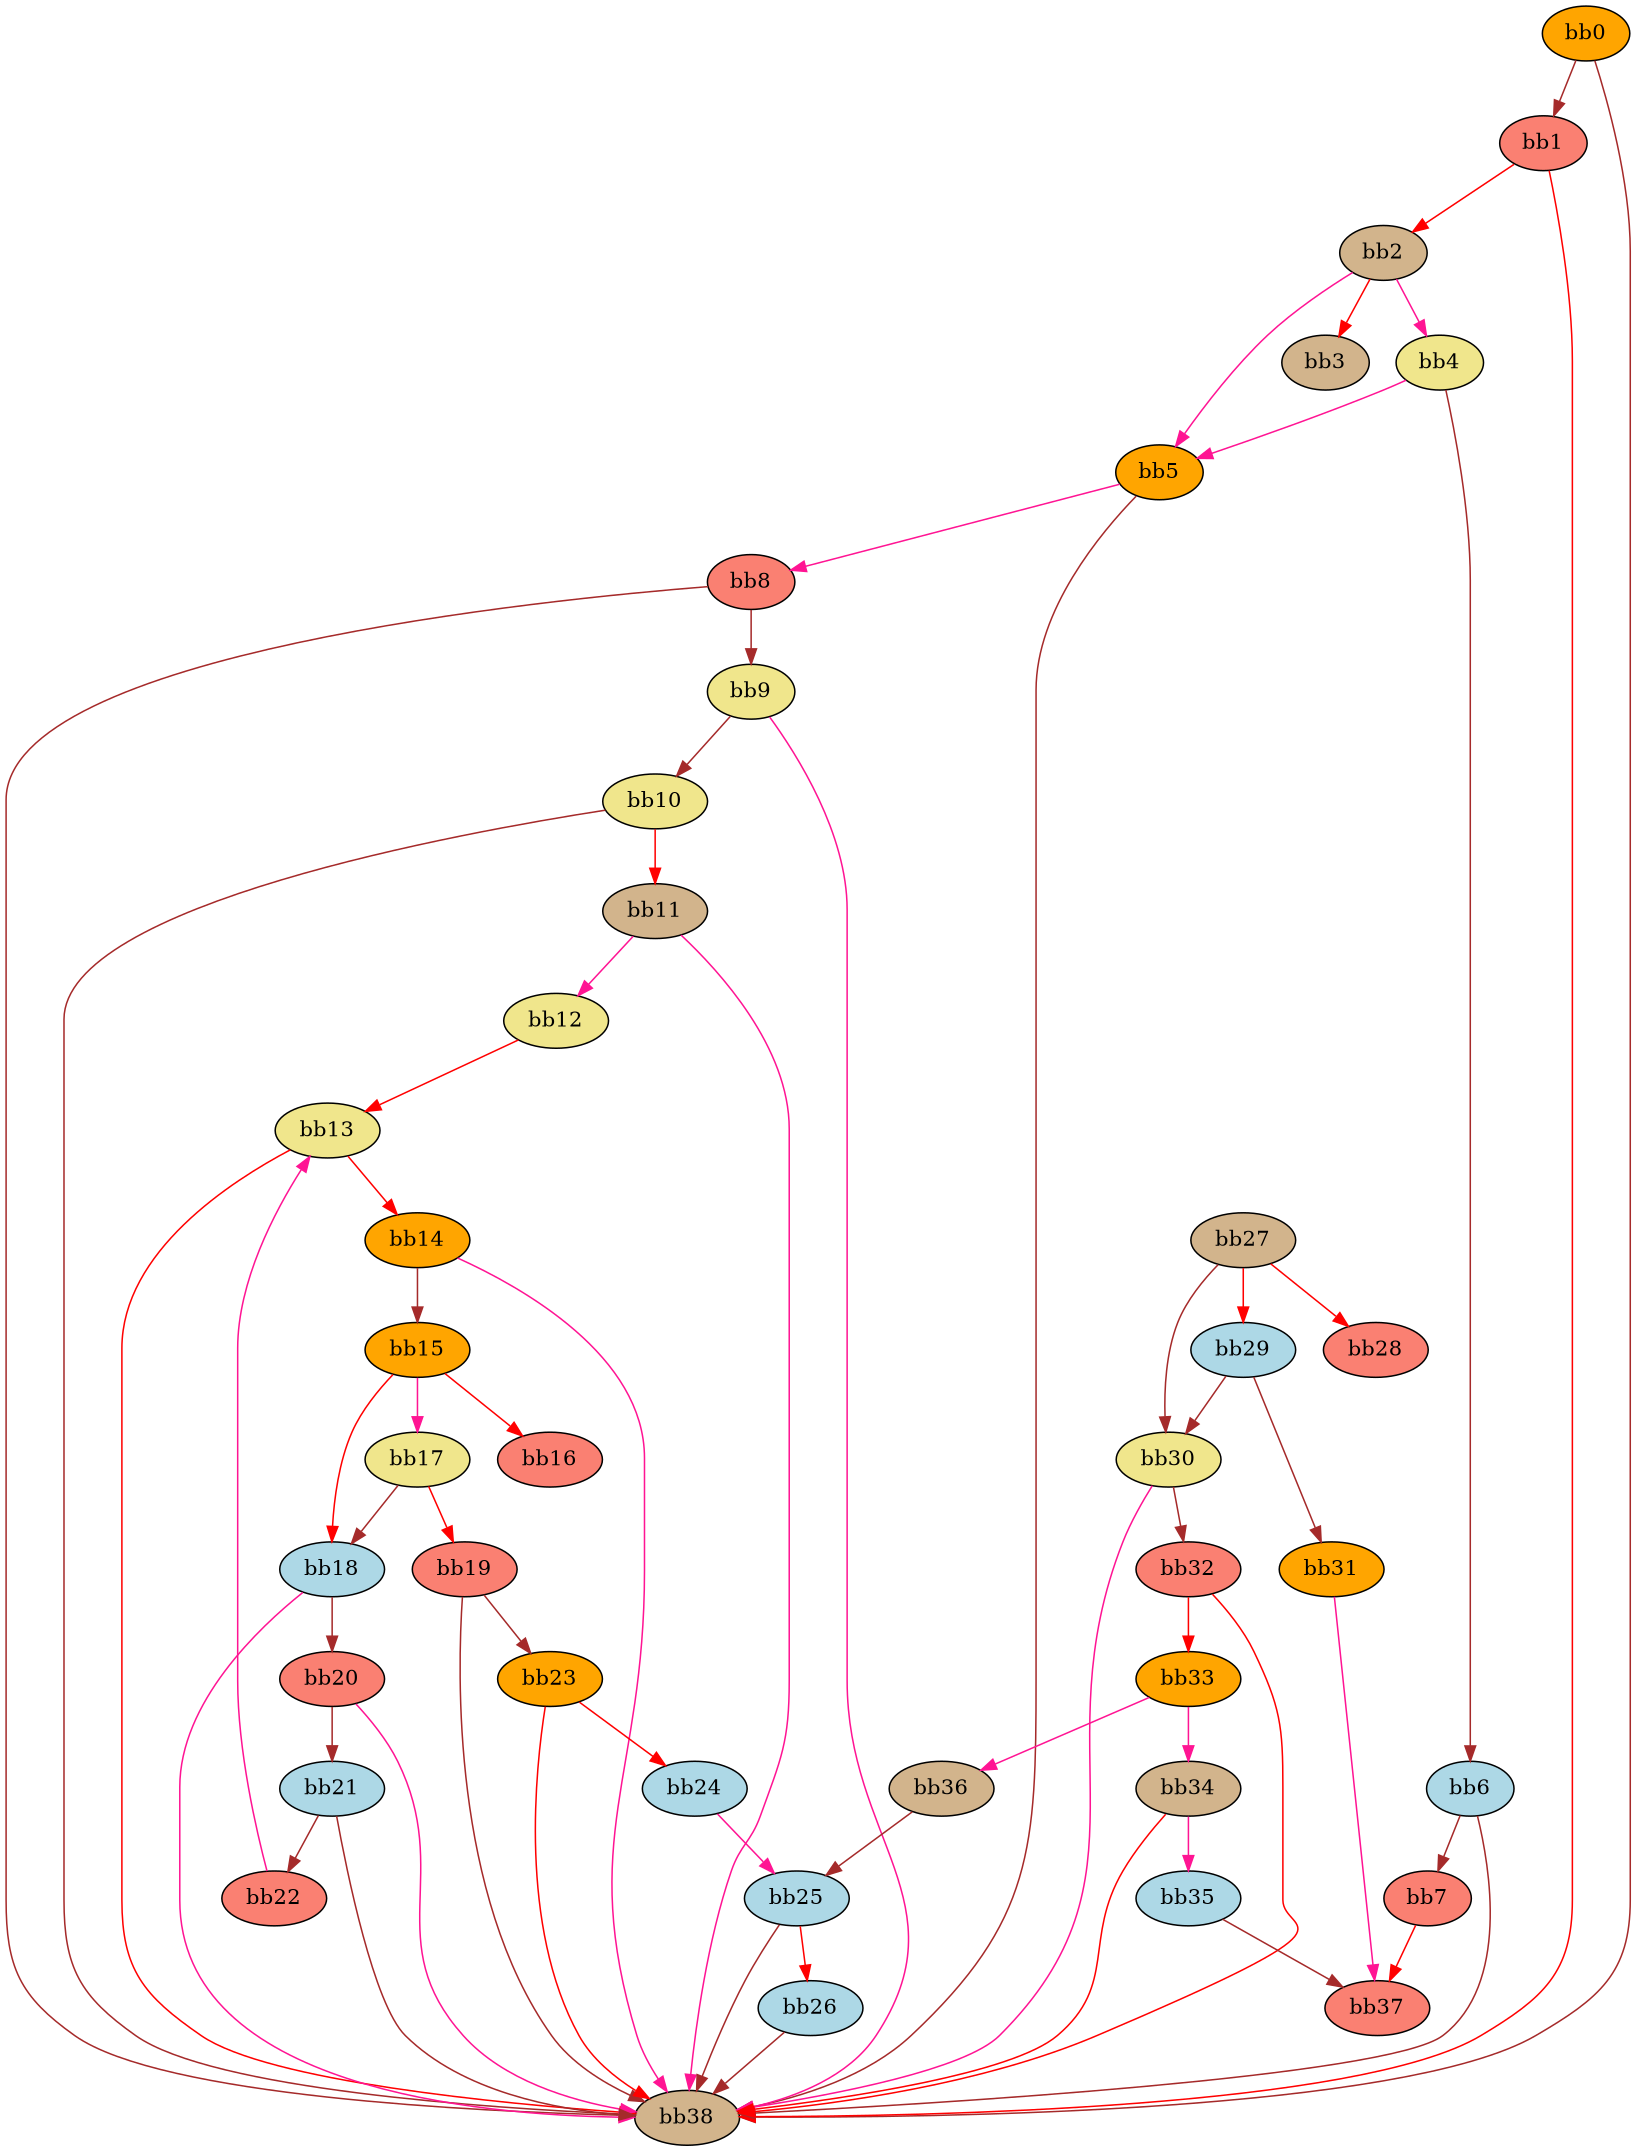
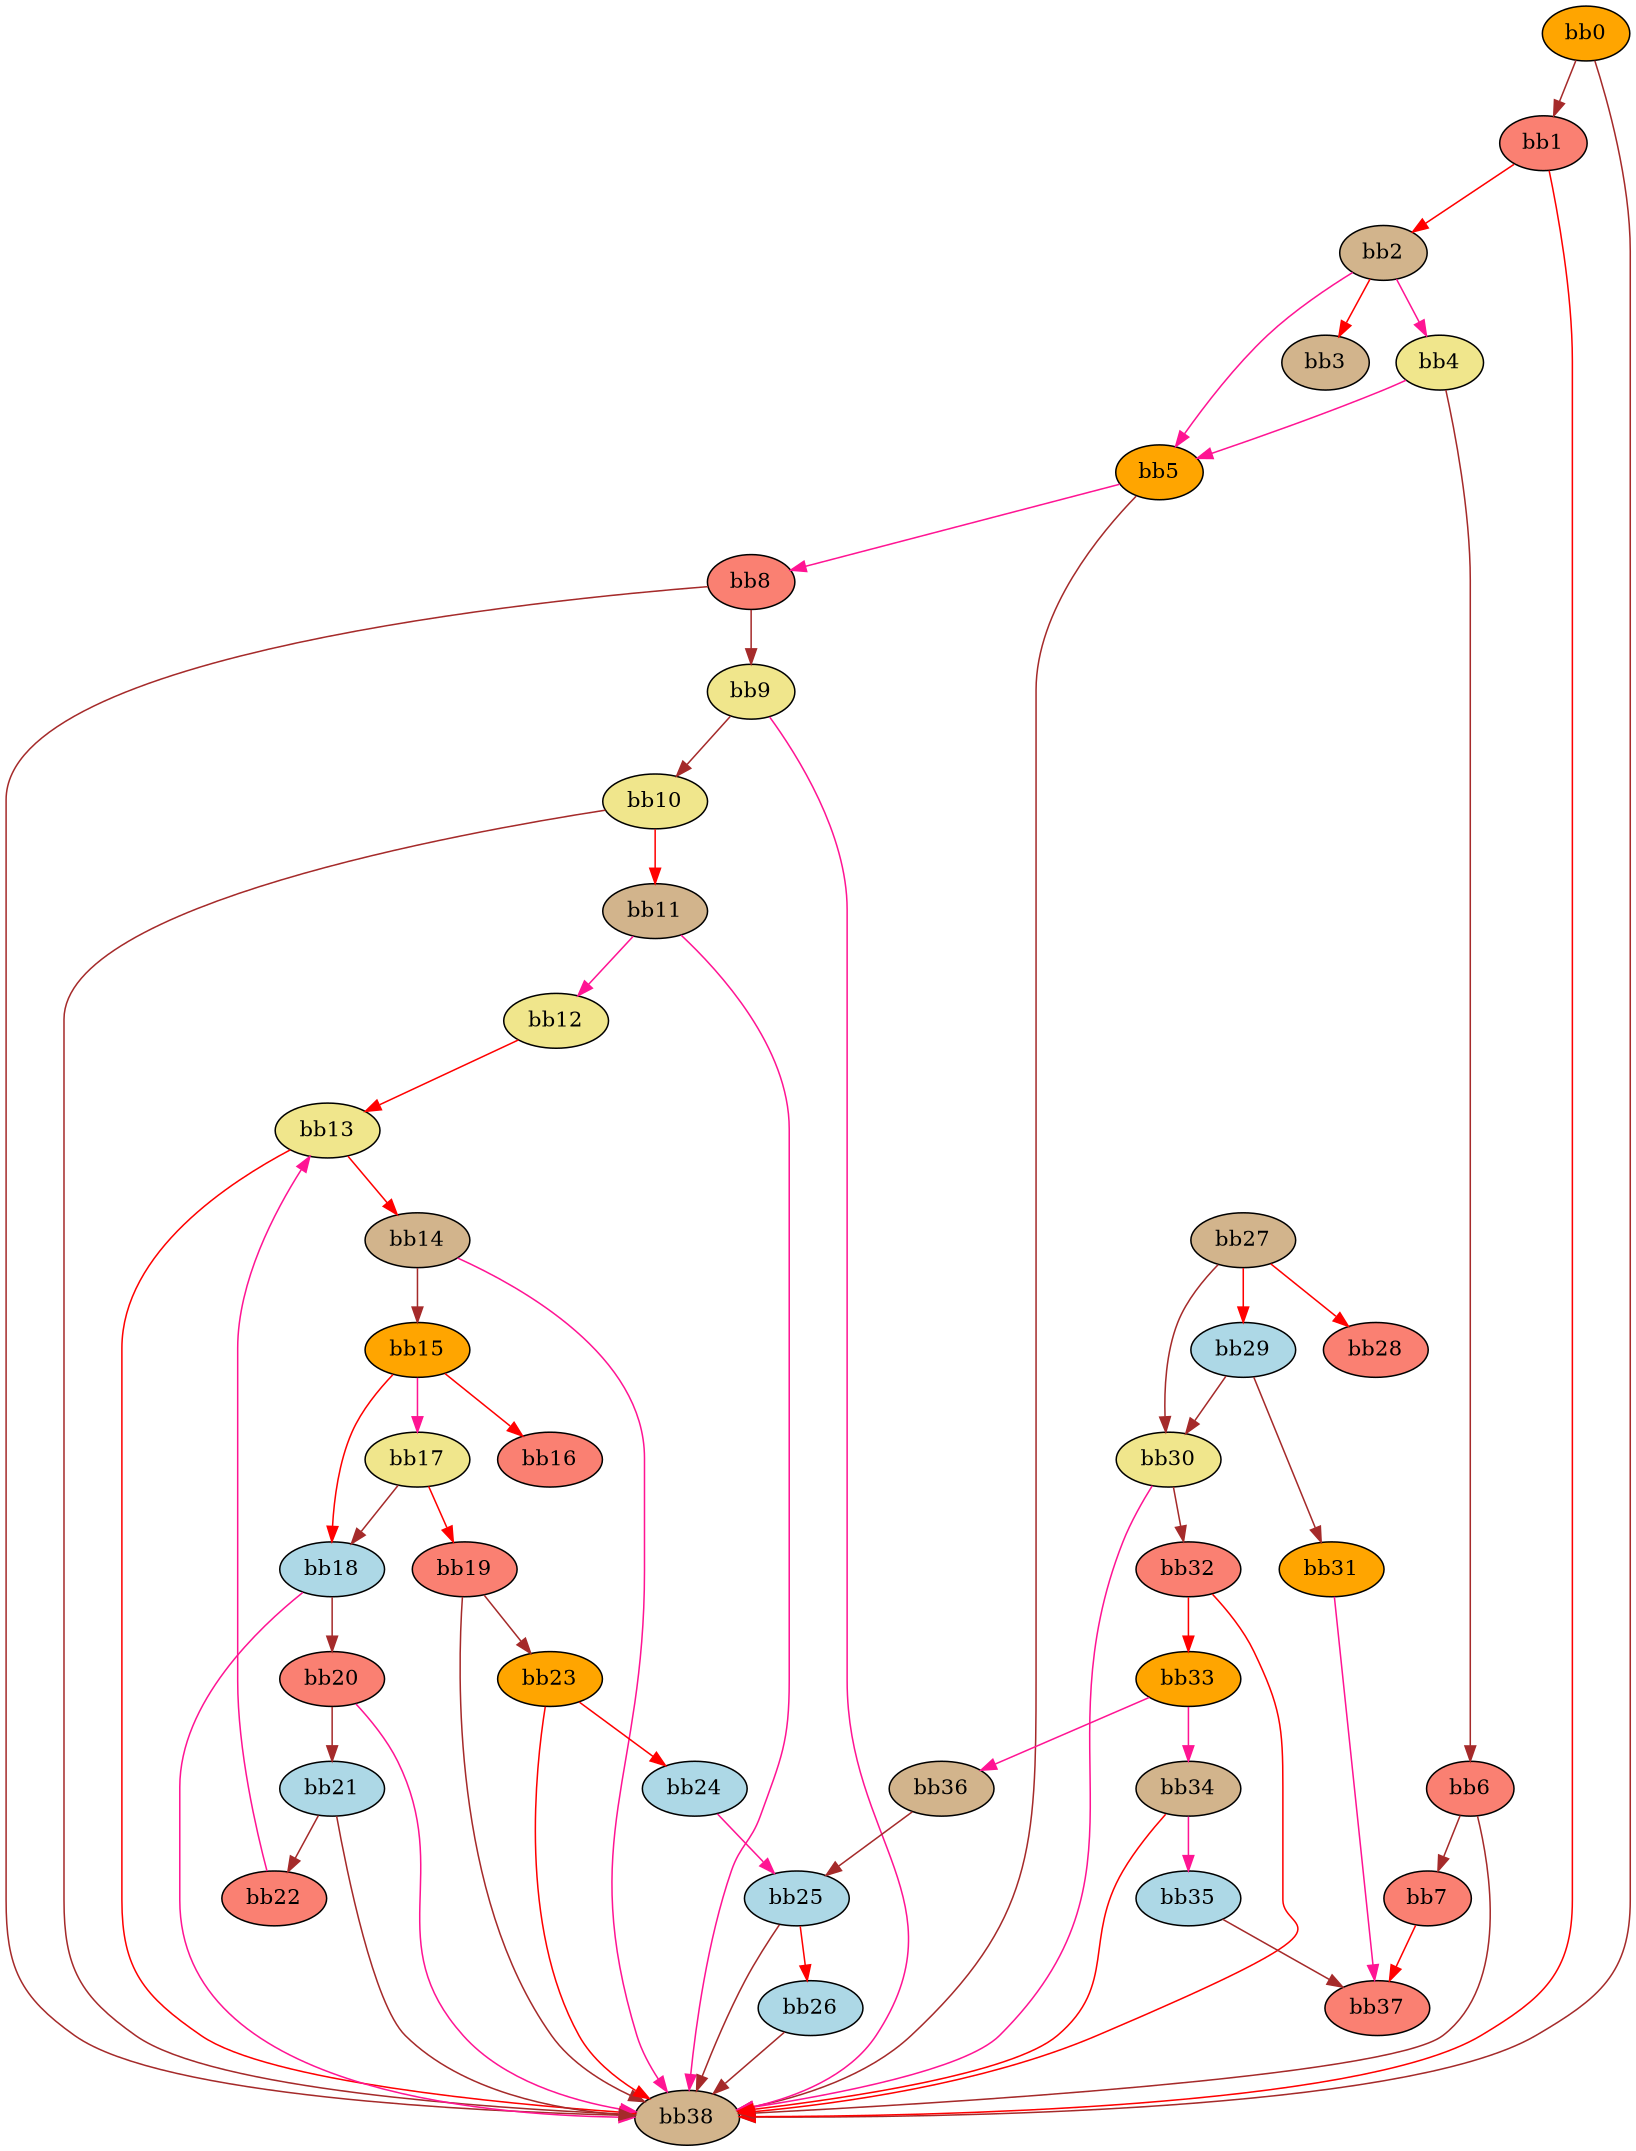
(417, 1240) -> (417, 1240)
(1470, 1789) -> (1470, 1789)
